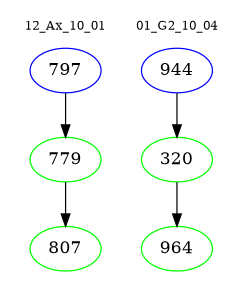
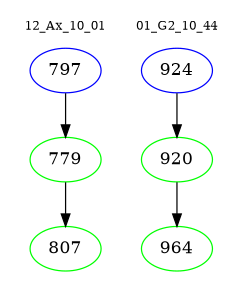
(178, 27) -> (178, 27)
(177, 71) -> (177, 71)
(177, 160) -> (177, 160)
